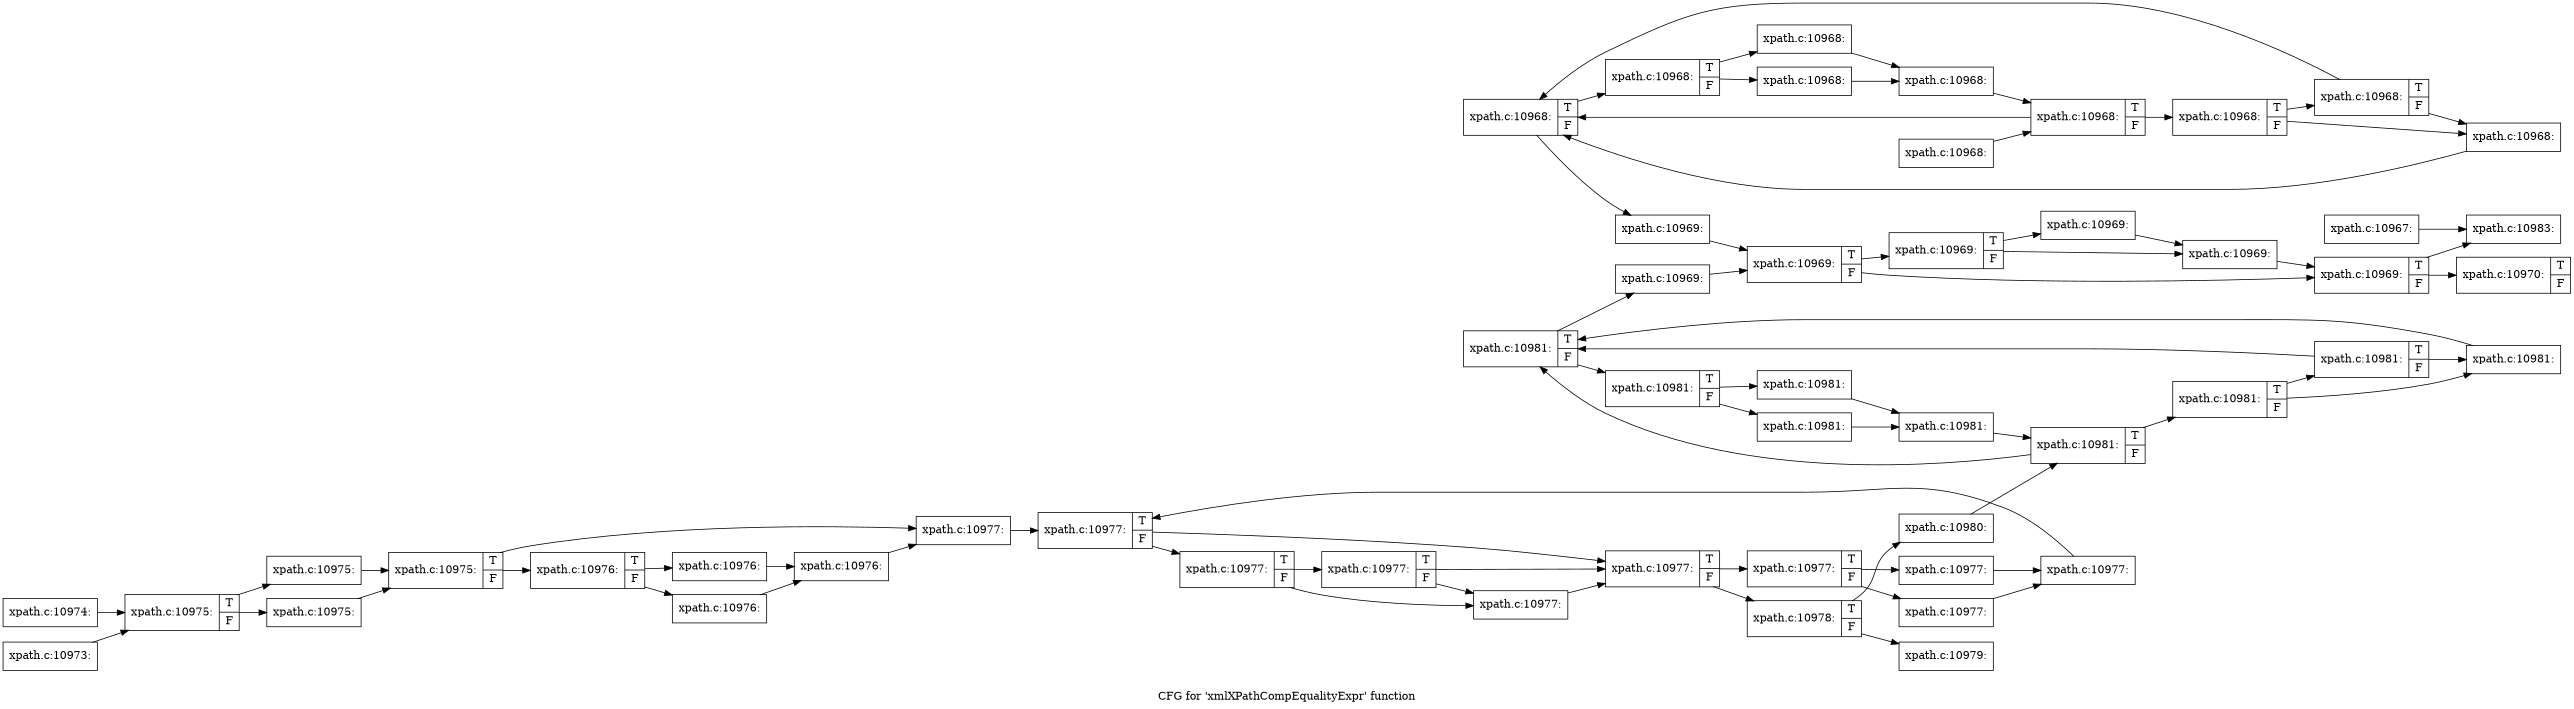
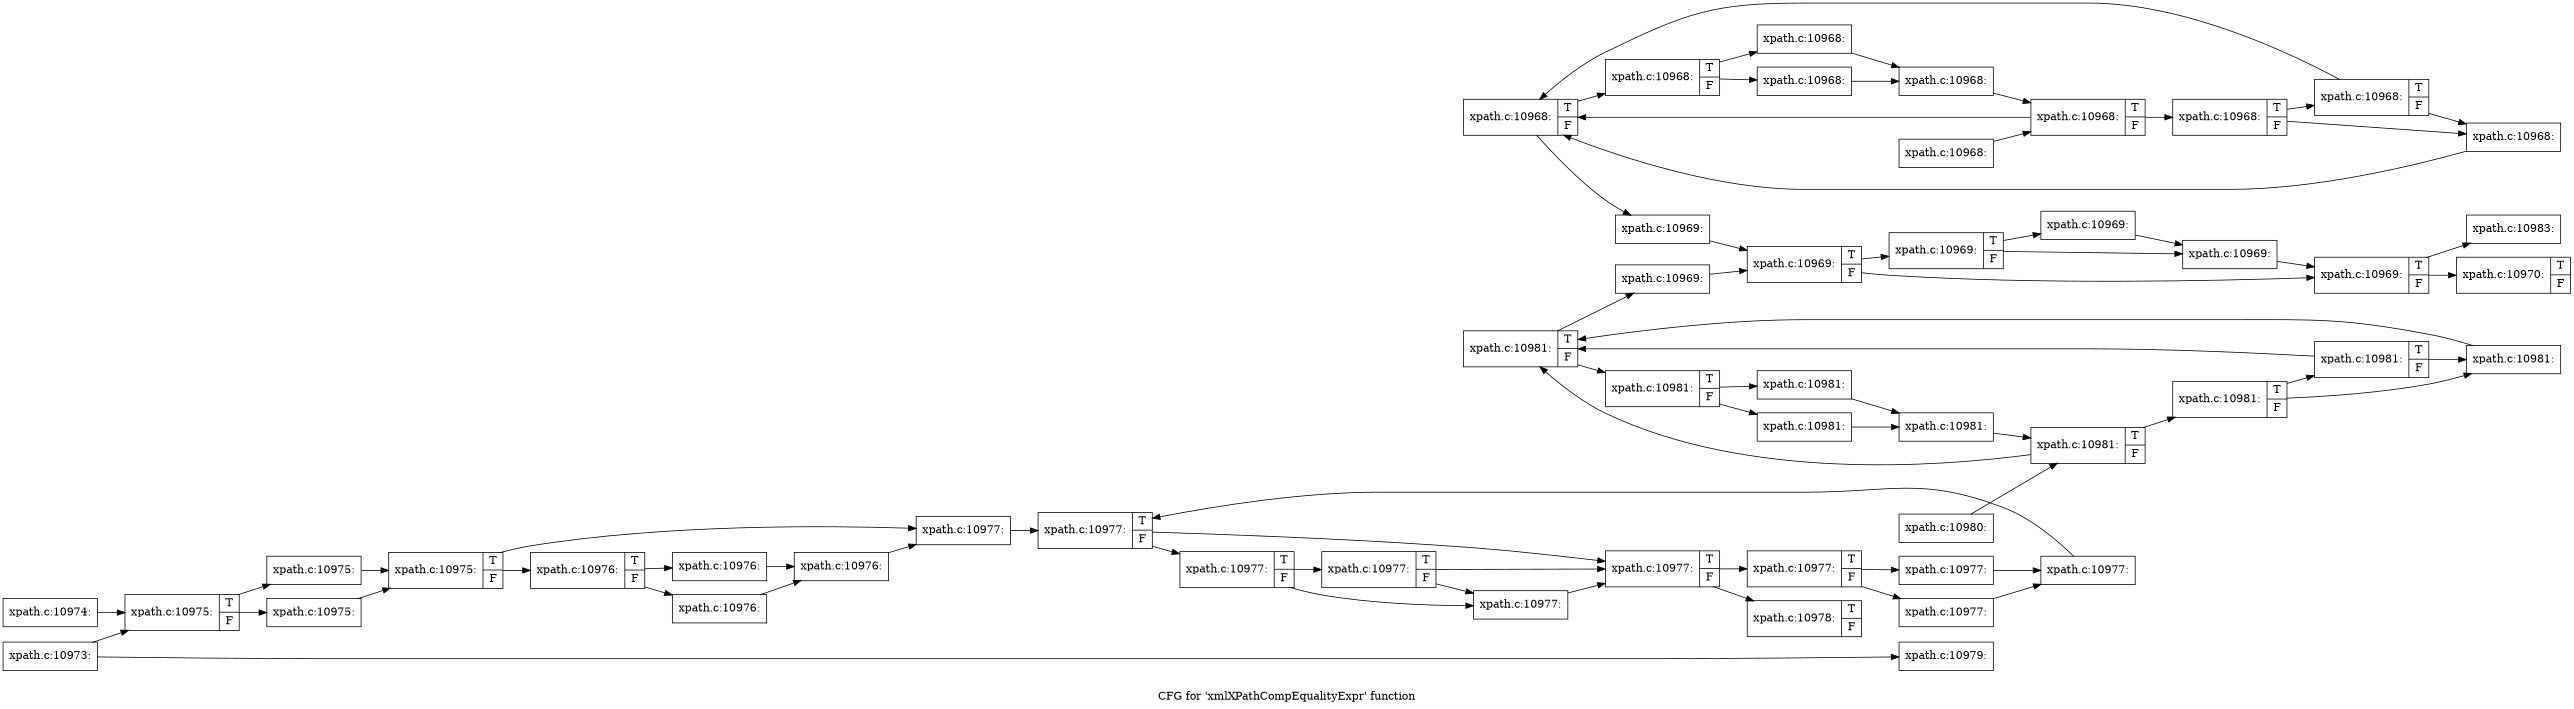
(2372, 229) -> none
(1874, 575) -> none
(1877, 638) -> (994, 659)
